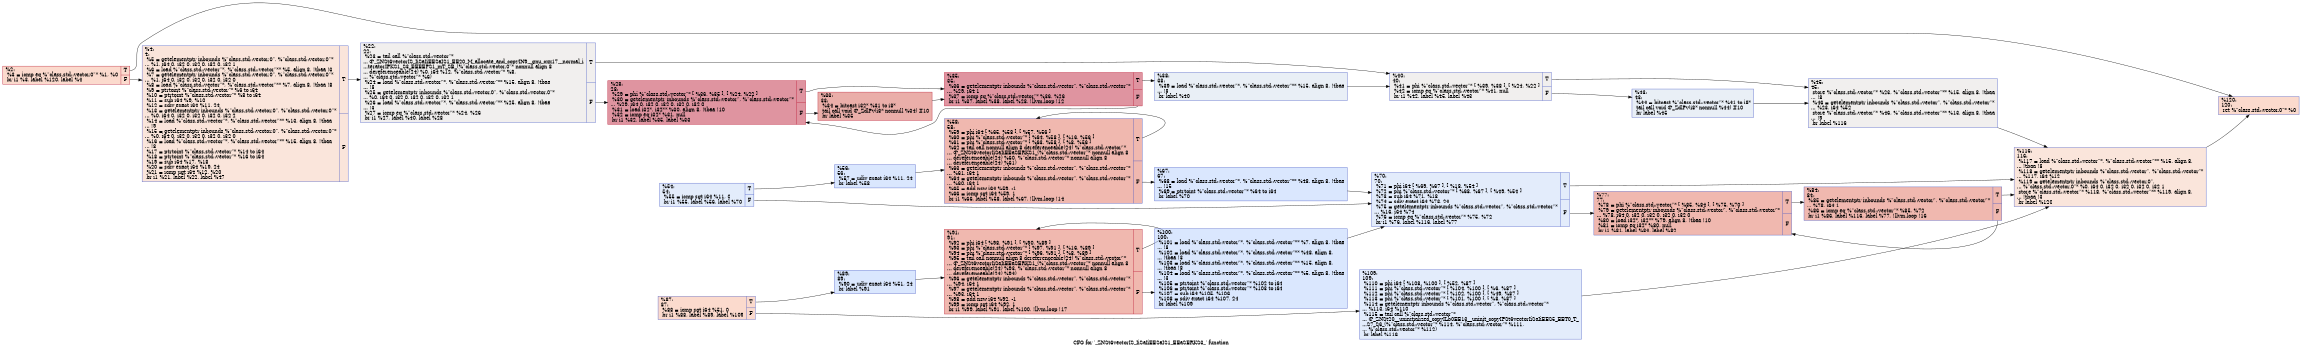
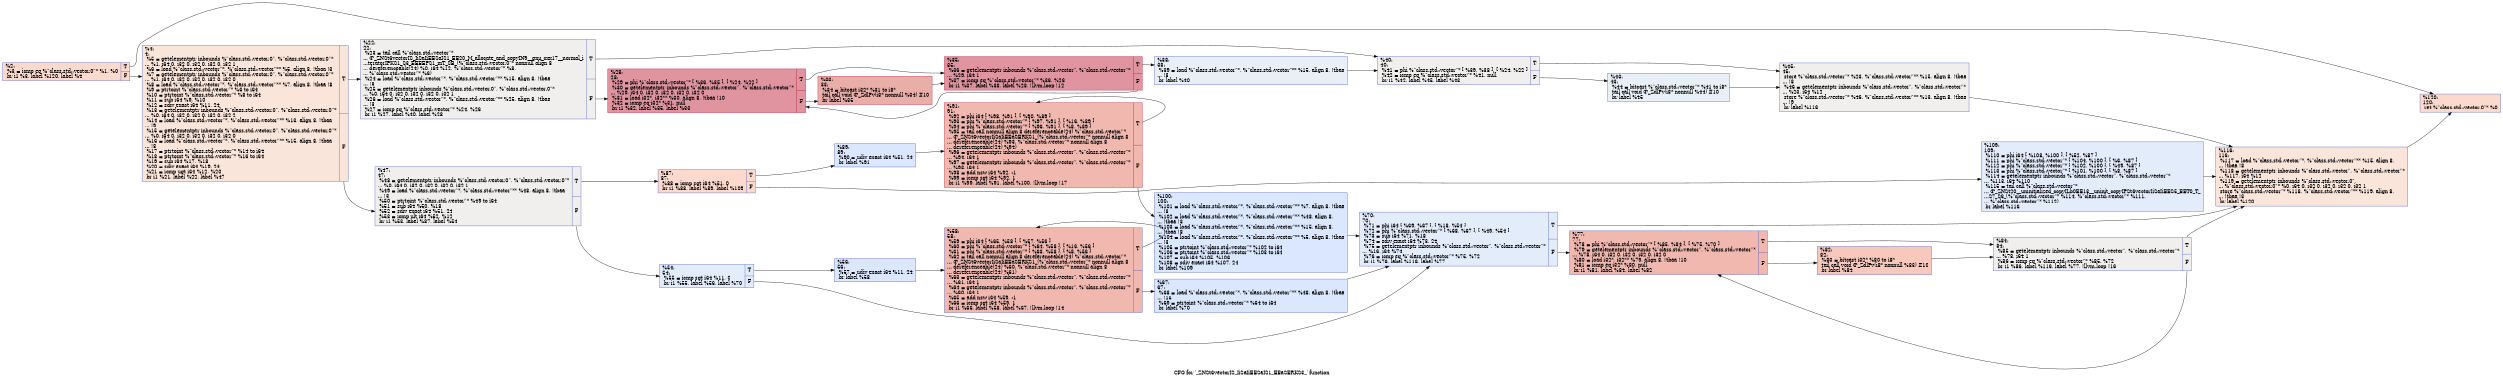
(66, 75) -> (66, 72)
(1831, 108) -> (1803, 92)
none -> (478, 196)
(1903, 204) -> (2092, 254)
none -> (1874, 261)
